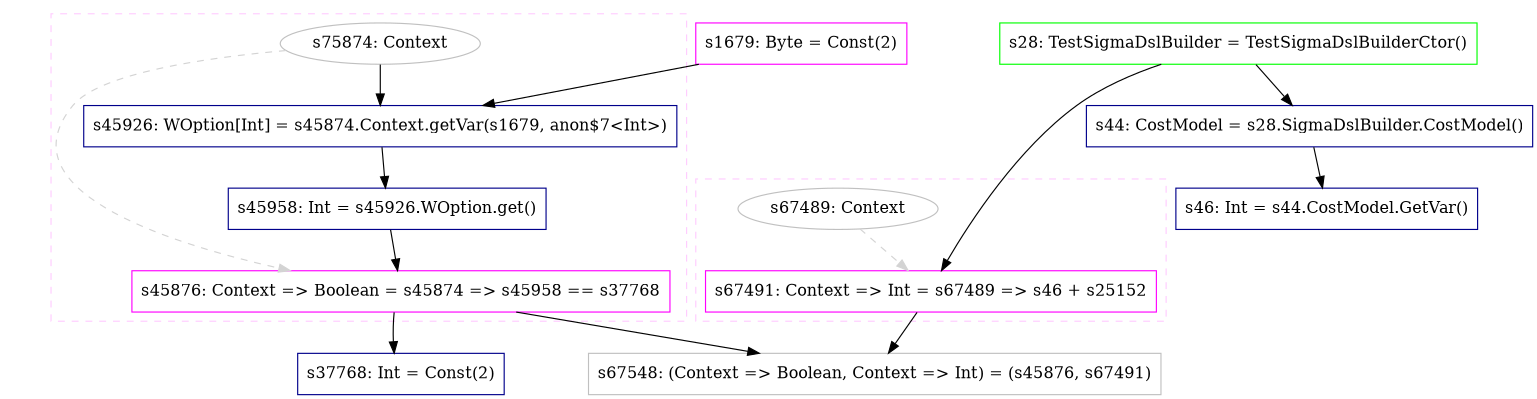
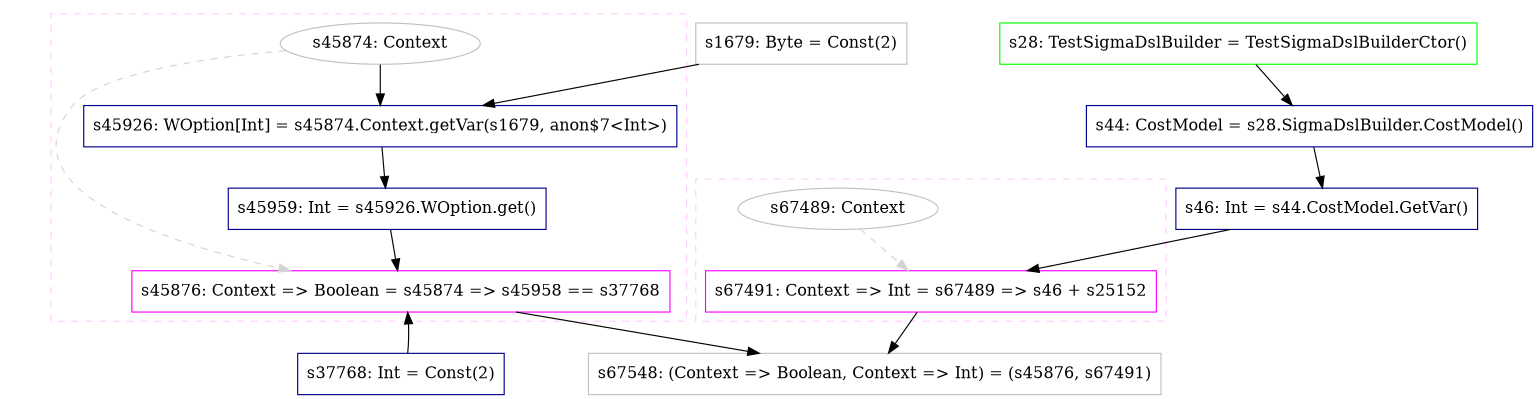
(380, 44) -> (380, 44)
(801, 44) -> (801, 44)
(1036, 141) -> (1139, 248)
(387, 209) -> (387, 209)
(393, 329) -> (409, 339)
